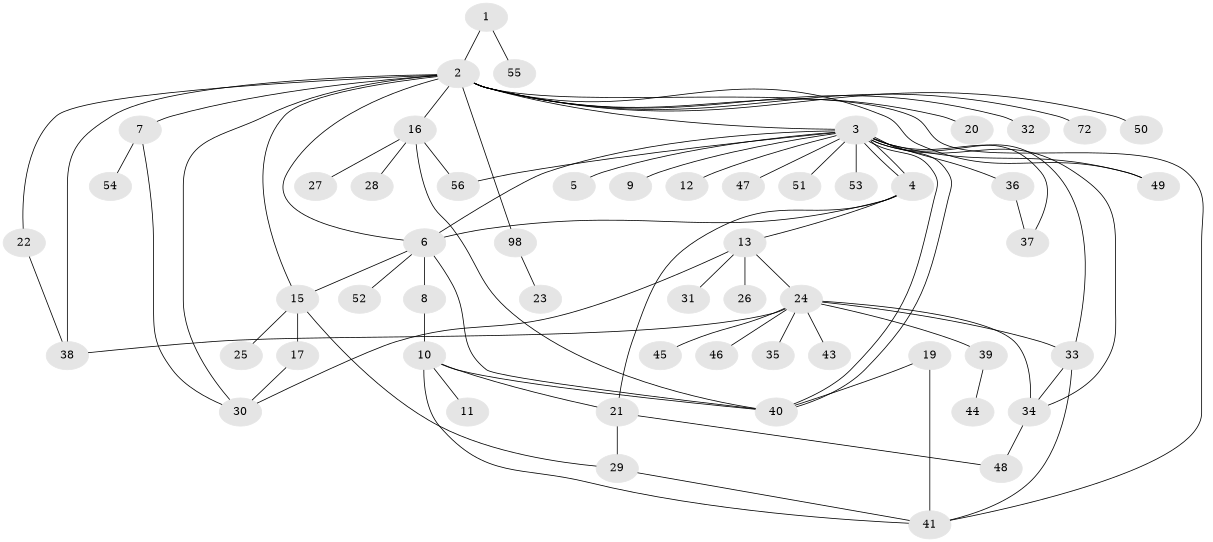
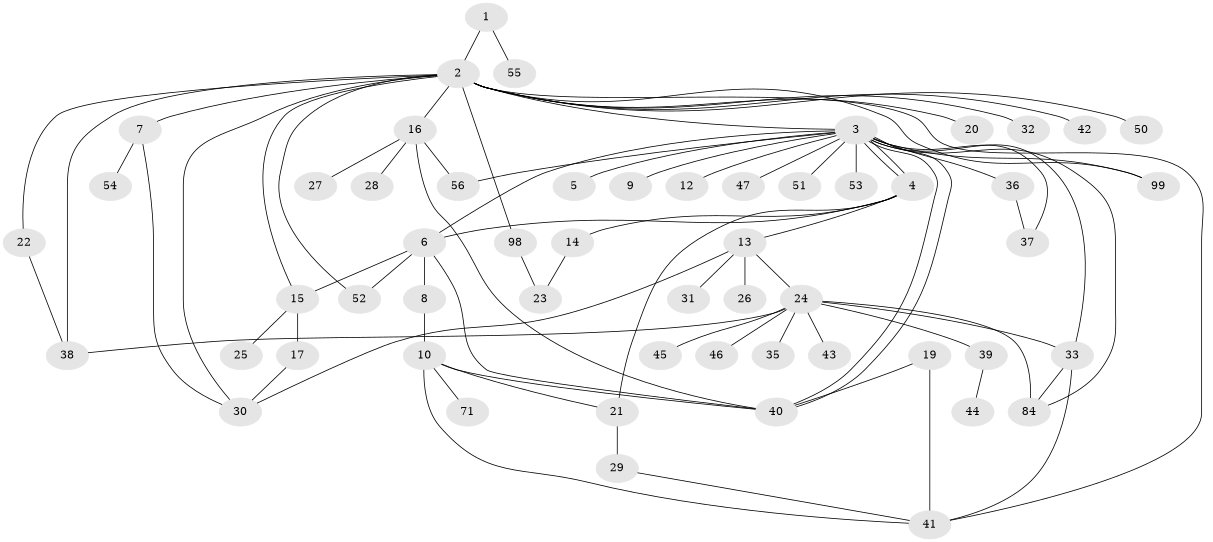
(1085, 130) -> (1085, 130)
(295, 161) -> (288, 142)
(1159, 186) -> (1159, 186)
none -> (573, 243)
(468, 412) -> (468, 412)
(1029, 412) -> (1029, 412)
(427, 419) -> none
(1001, 468) -> none
